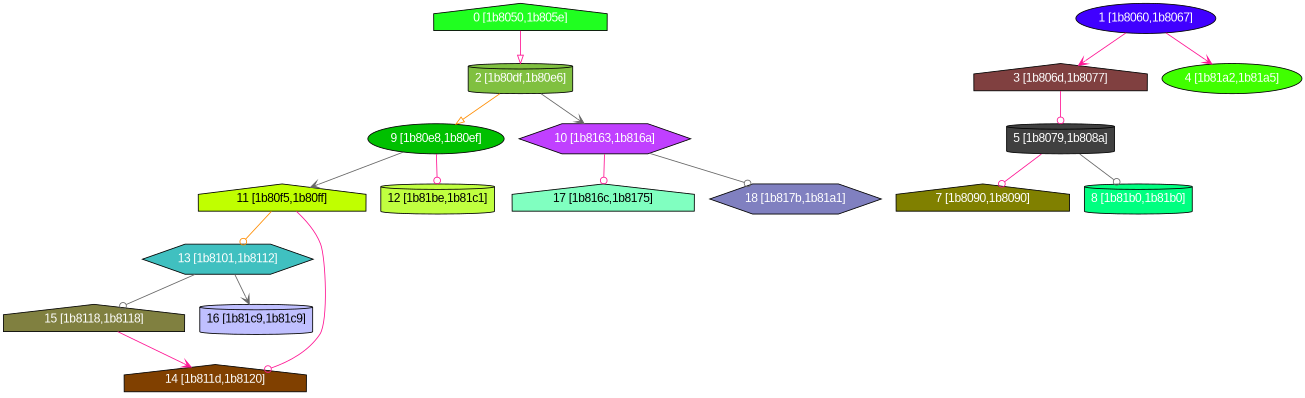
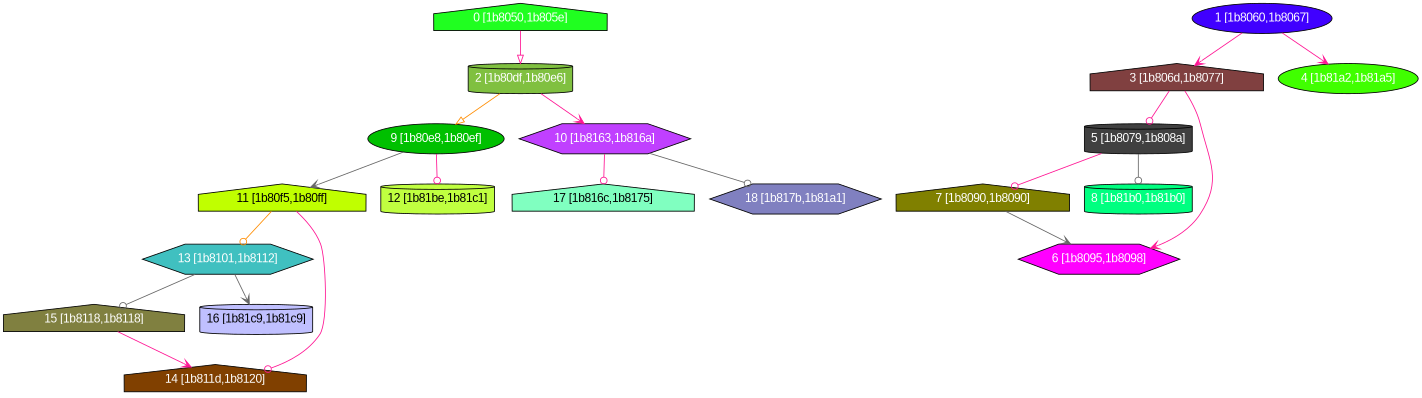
(559, 106) -> (559, 106)
none -> (1099, 259)
